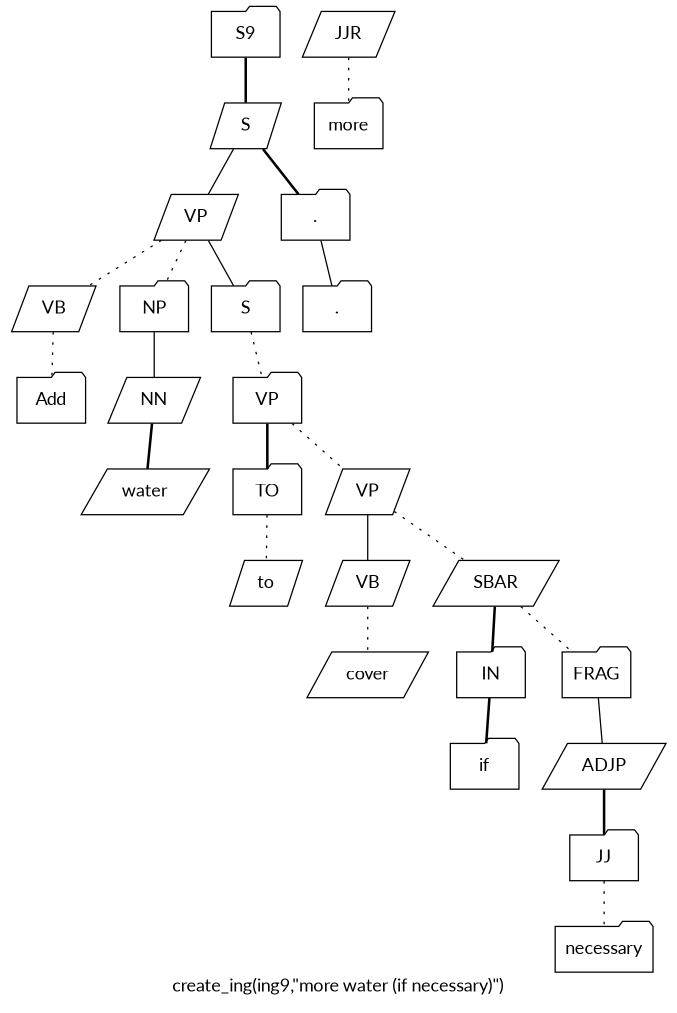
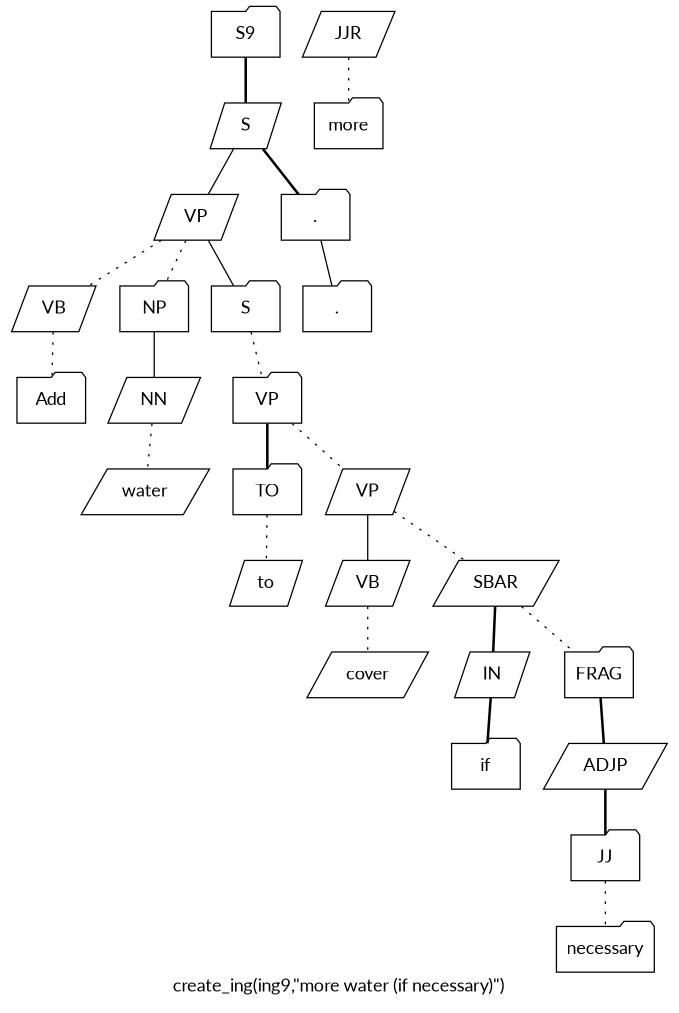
(150, 446) -> (150, 446)
(491, 675) -> (492, 675)
(600, 721) -> (602, 721)
